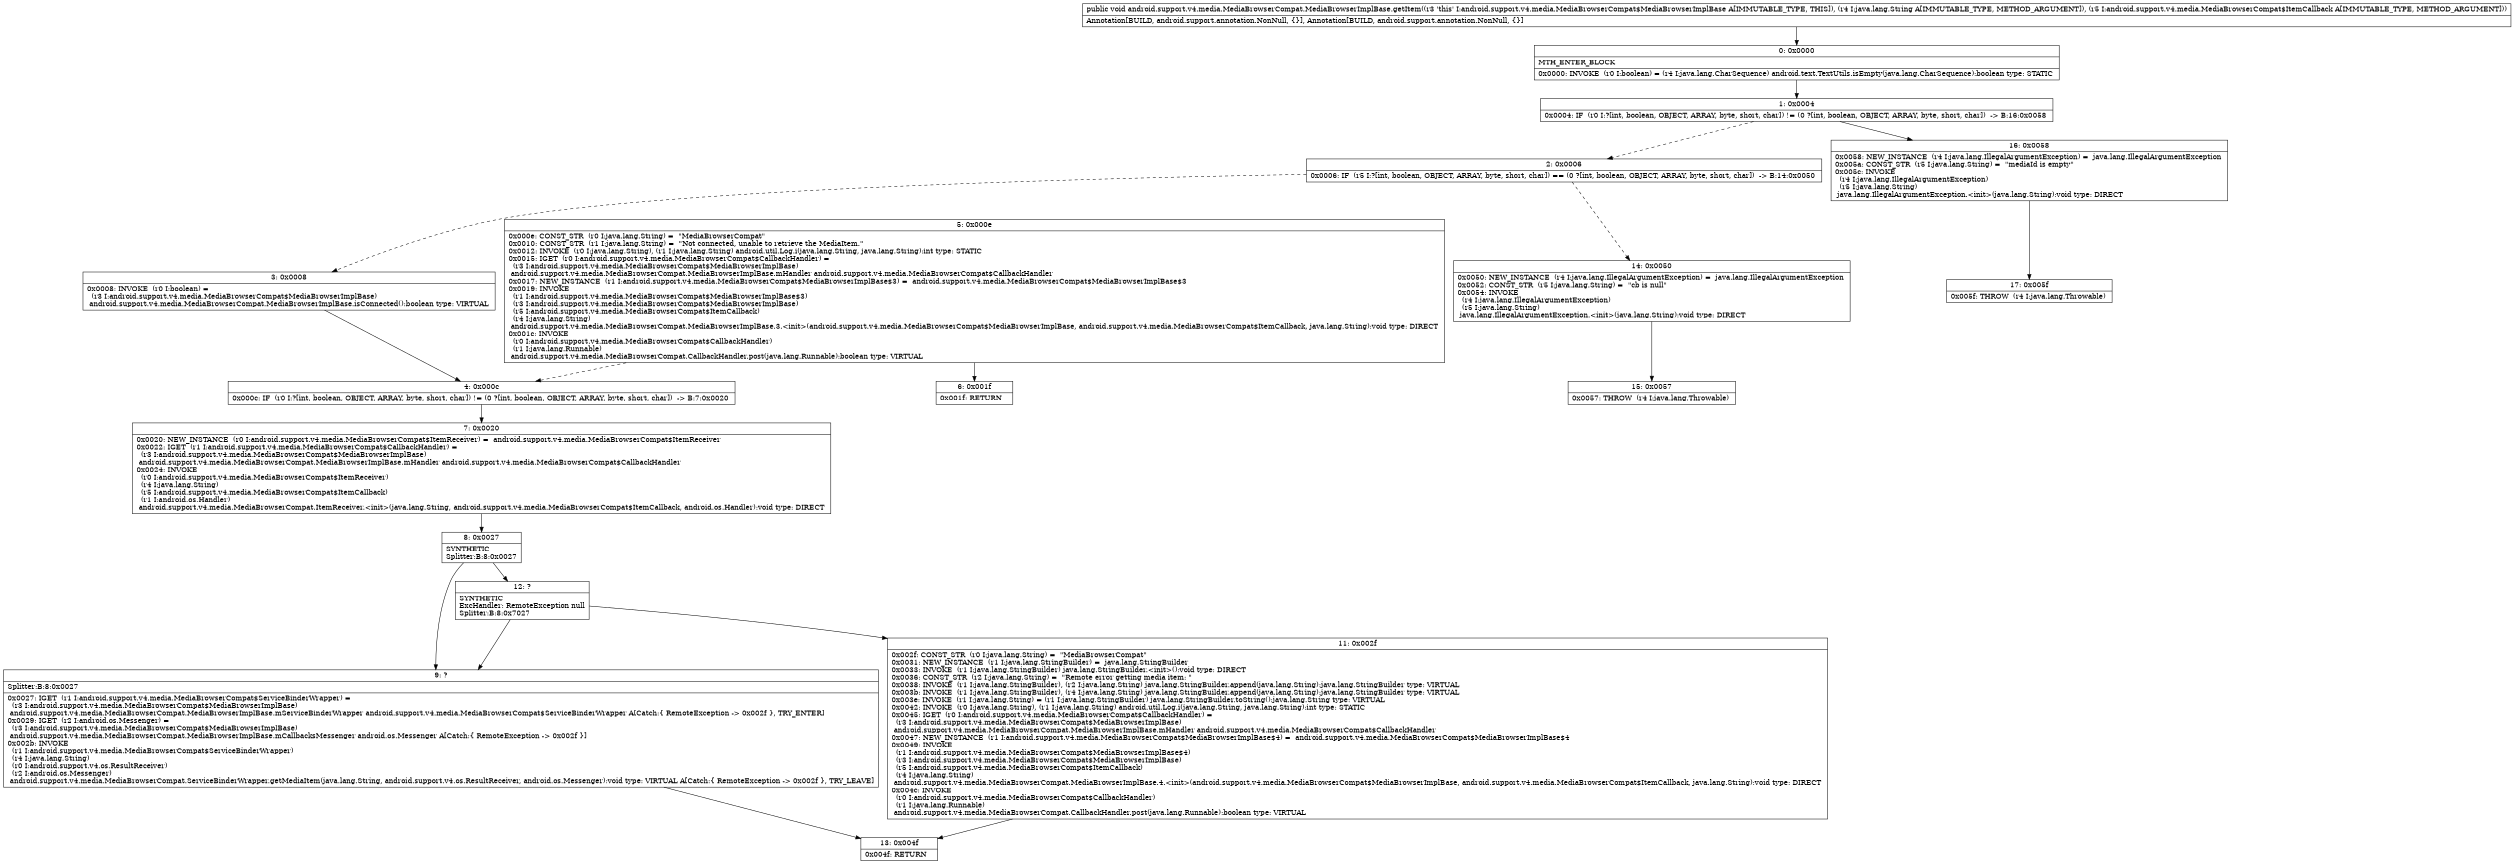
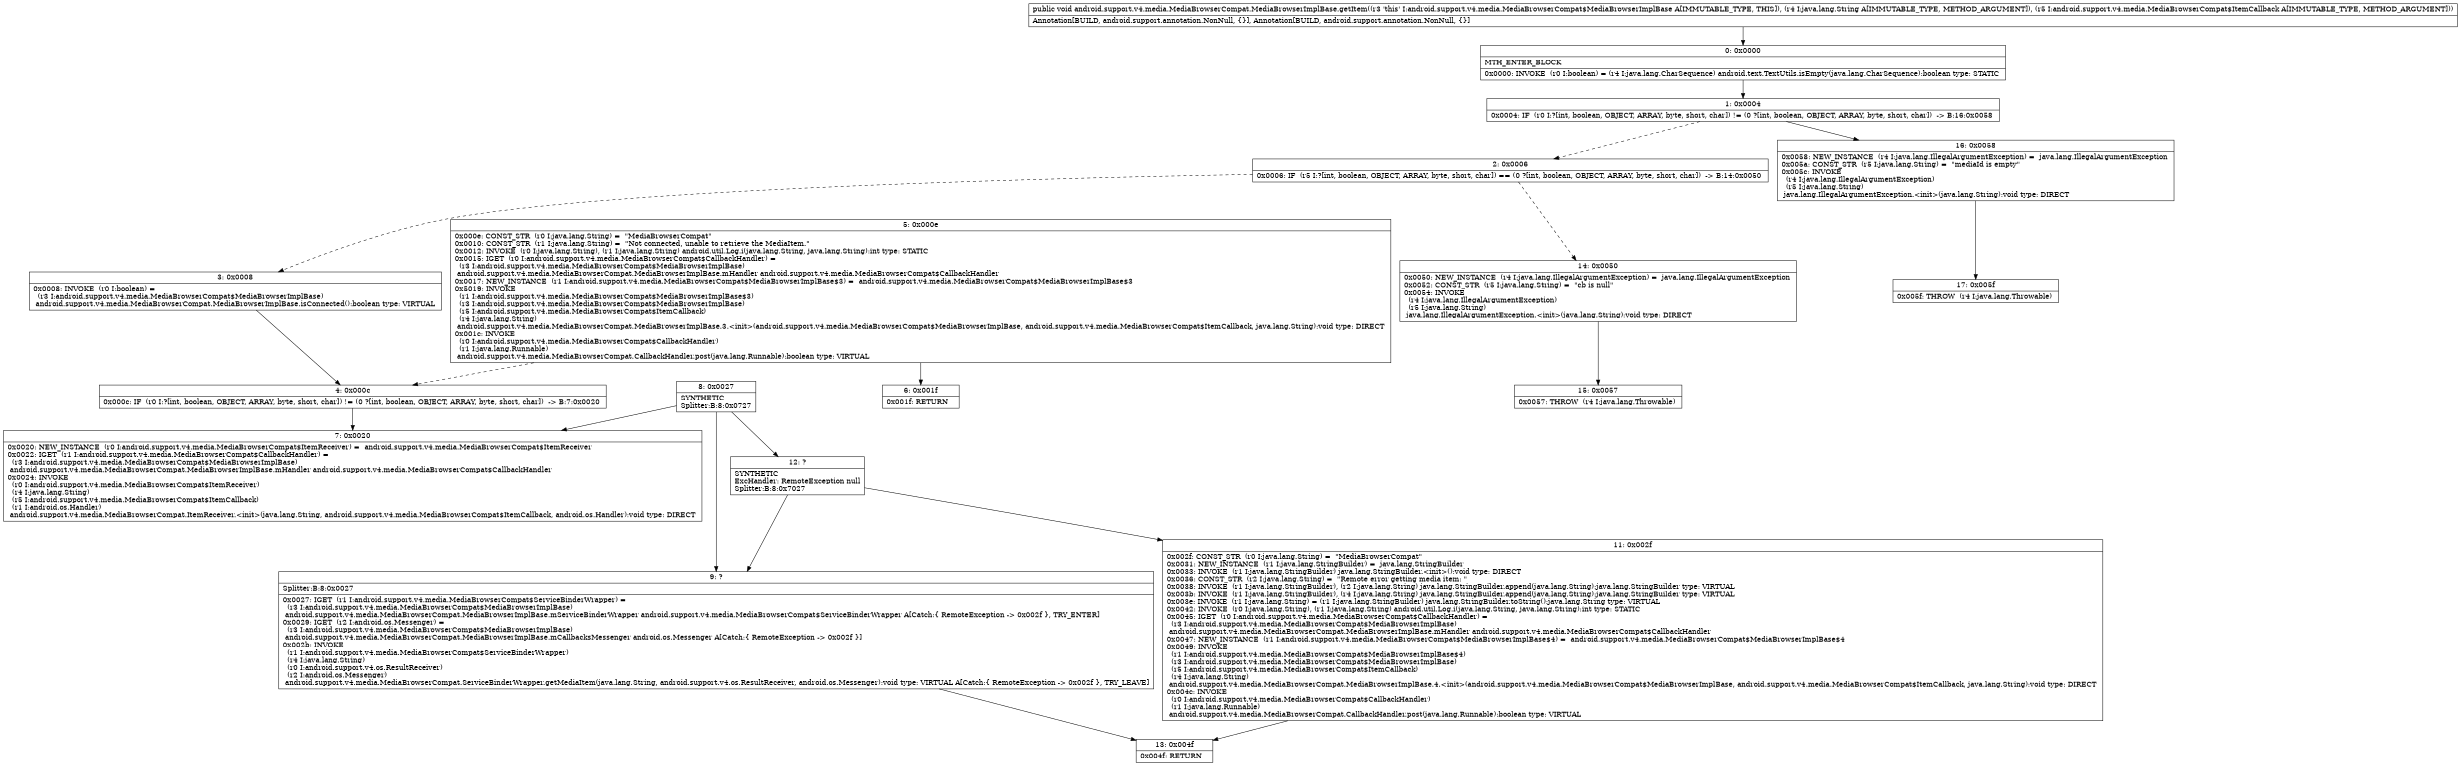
(541, 289) -> (488, 289)
(482, 520) -> (621, 417)
(482, 557) -> (716, 406)
